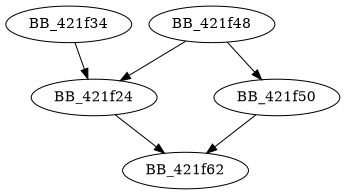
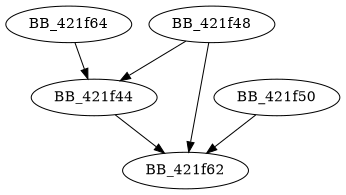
(69, 24) -> (69, 24)
(241, 57) -> (200, 92)
(94, 97) -> (94, 97)
